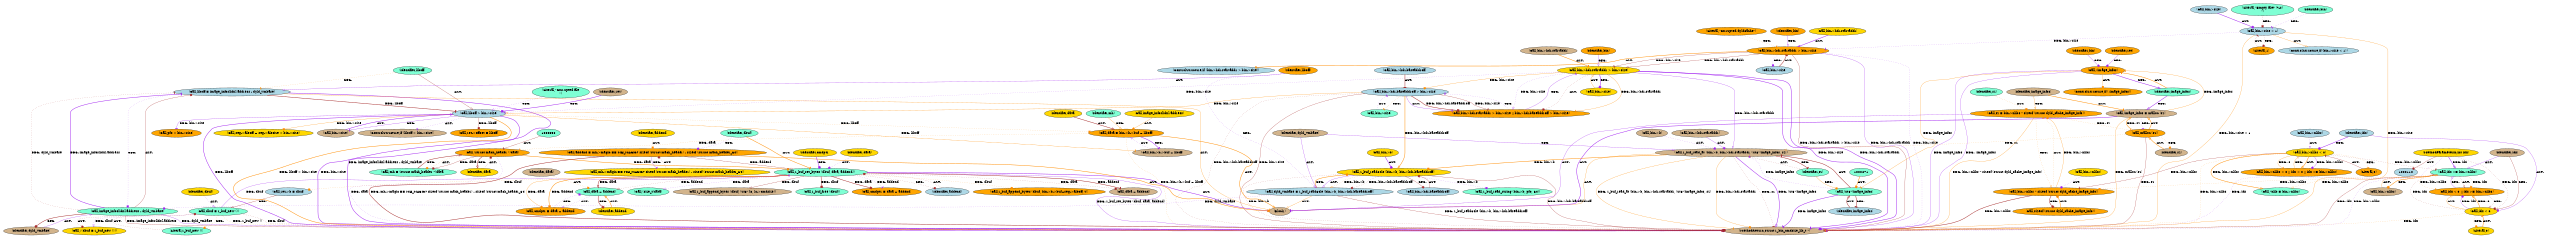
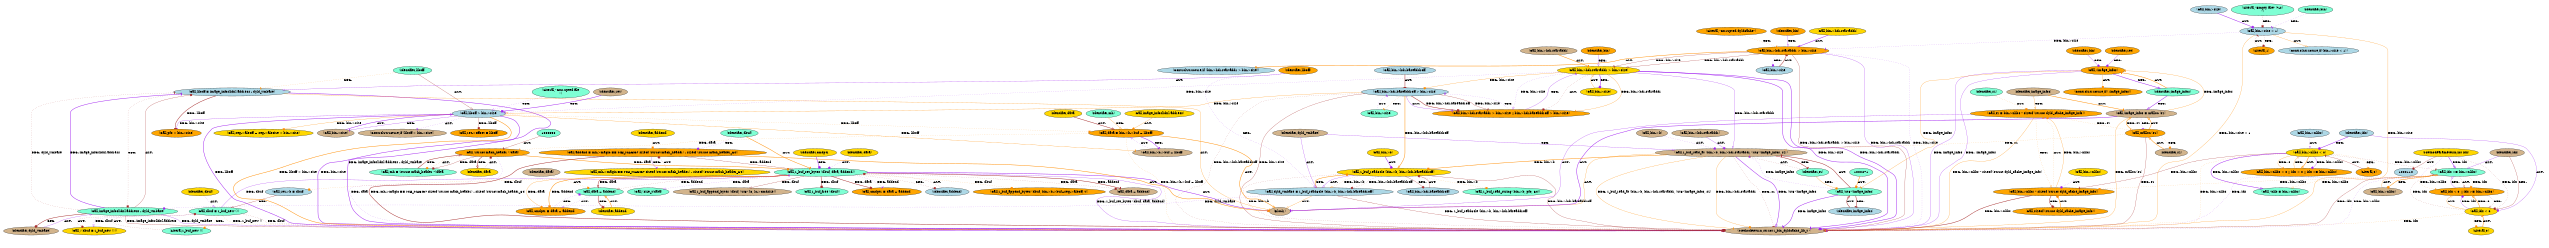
(361, 103) -> (191, 107)
(128, 130) -> (128, 130)
(2220, 163) -> (2220, 163)
(1450, 182) -> (1450, 182)
(1775, 231) -> (1775, 231)
